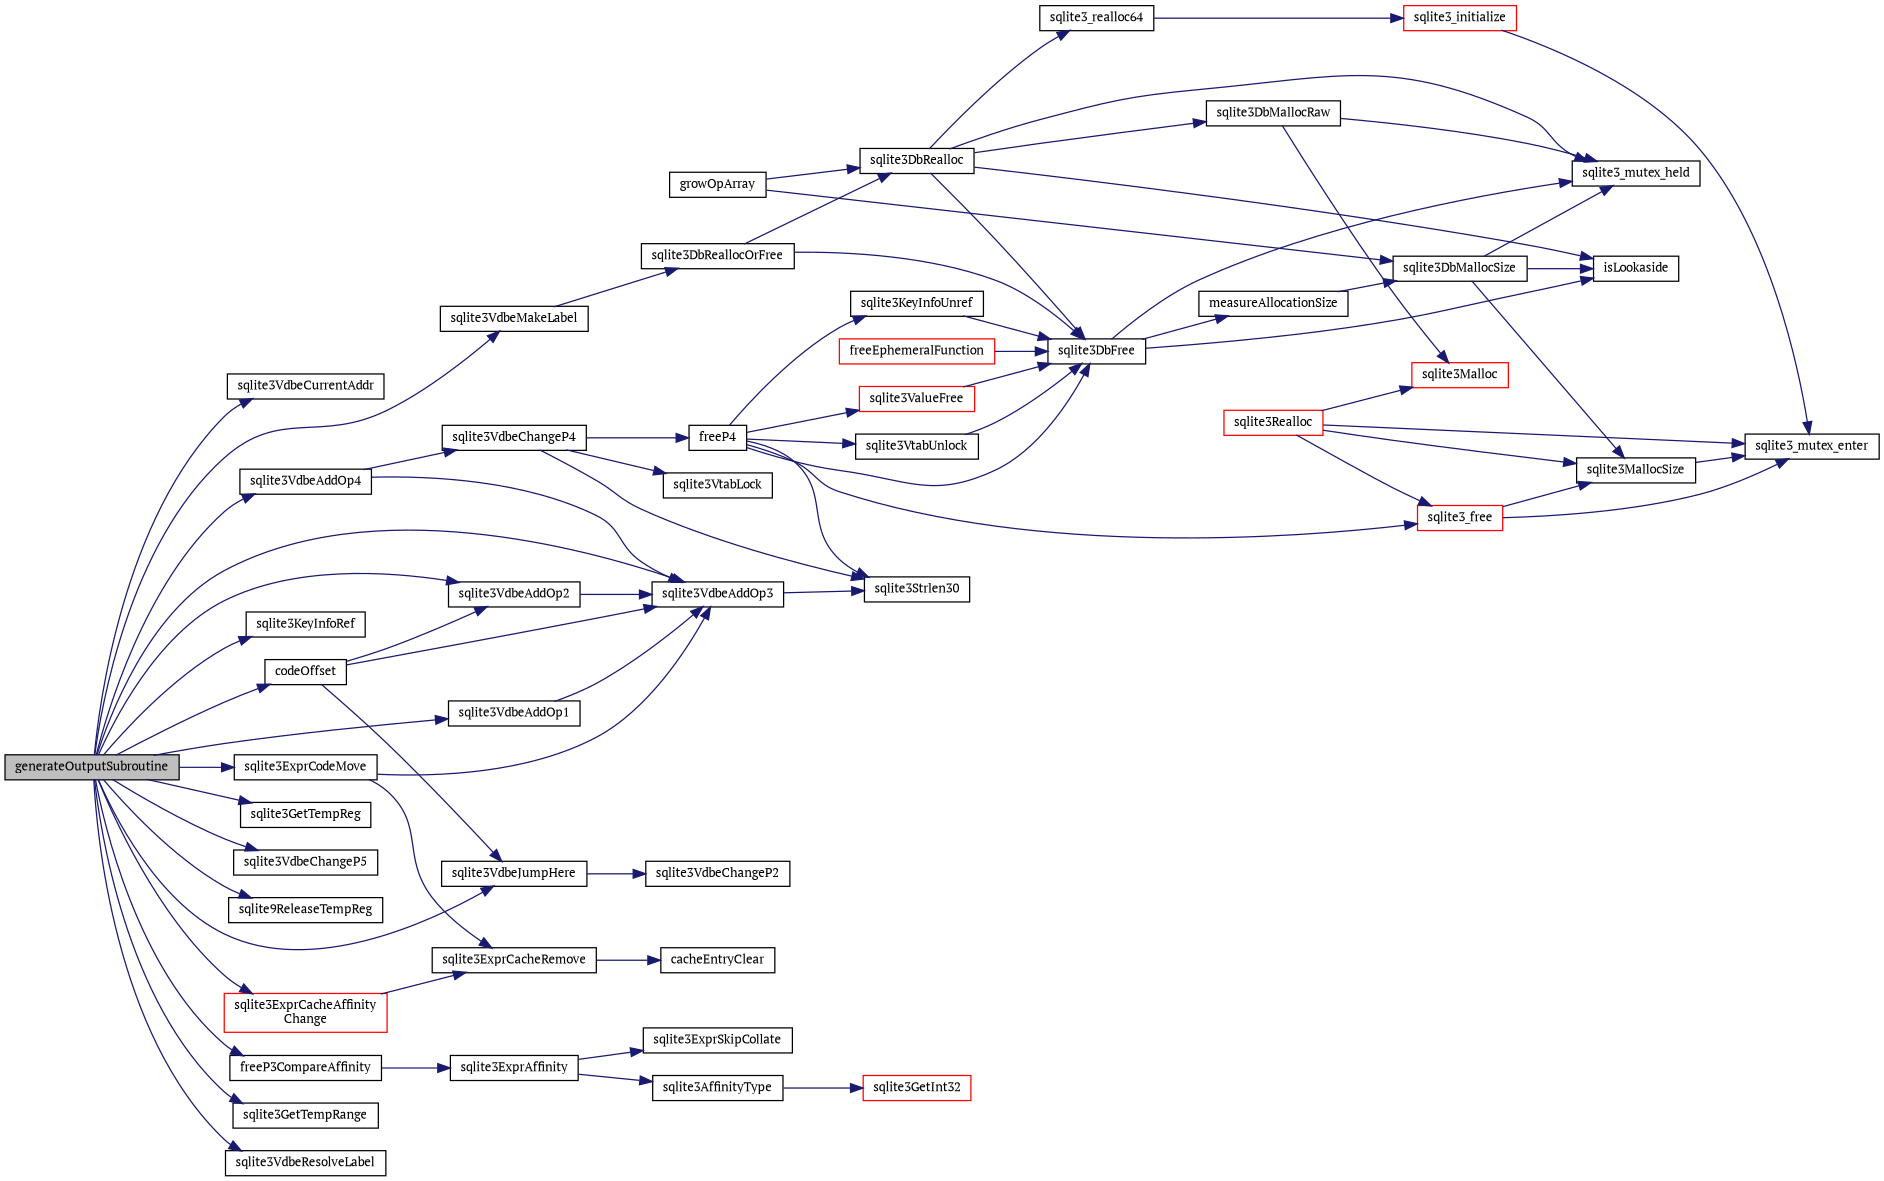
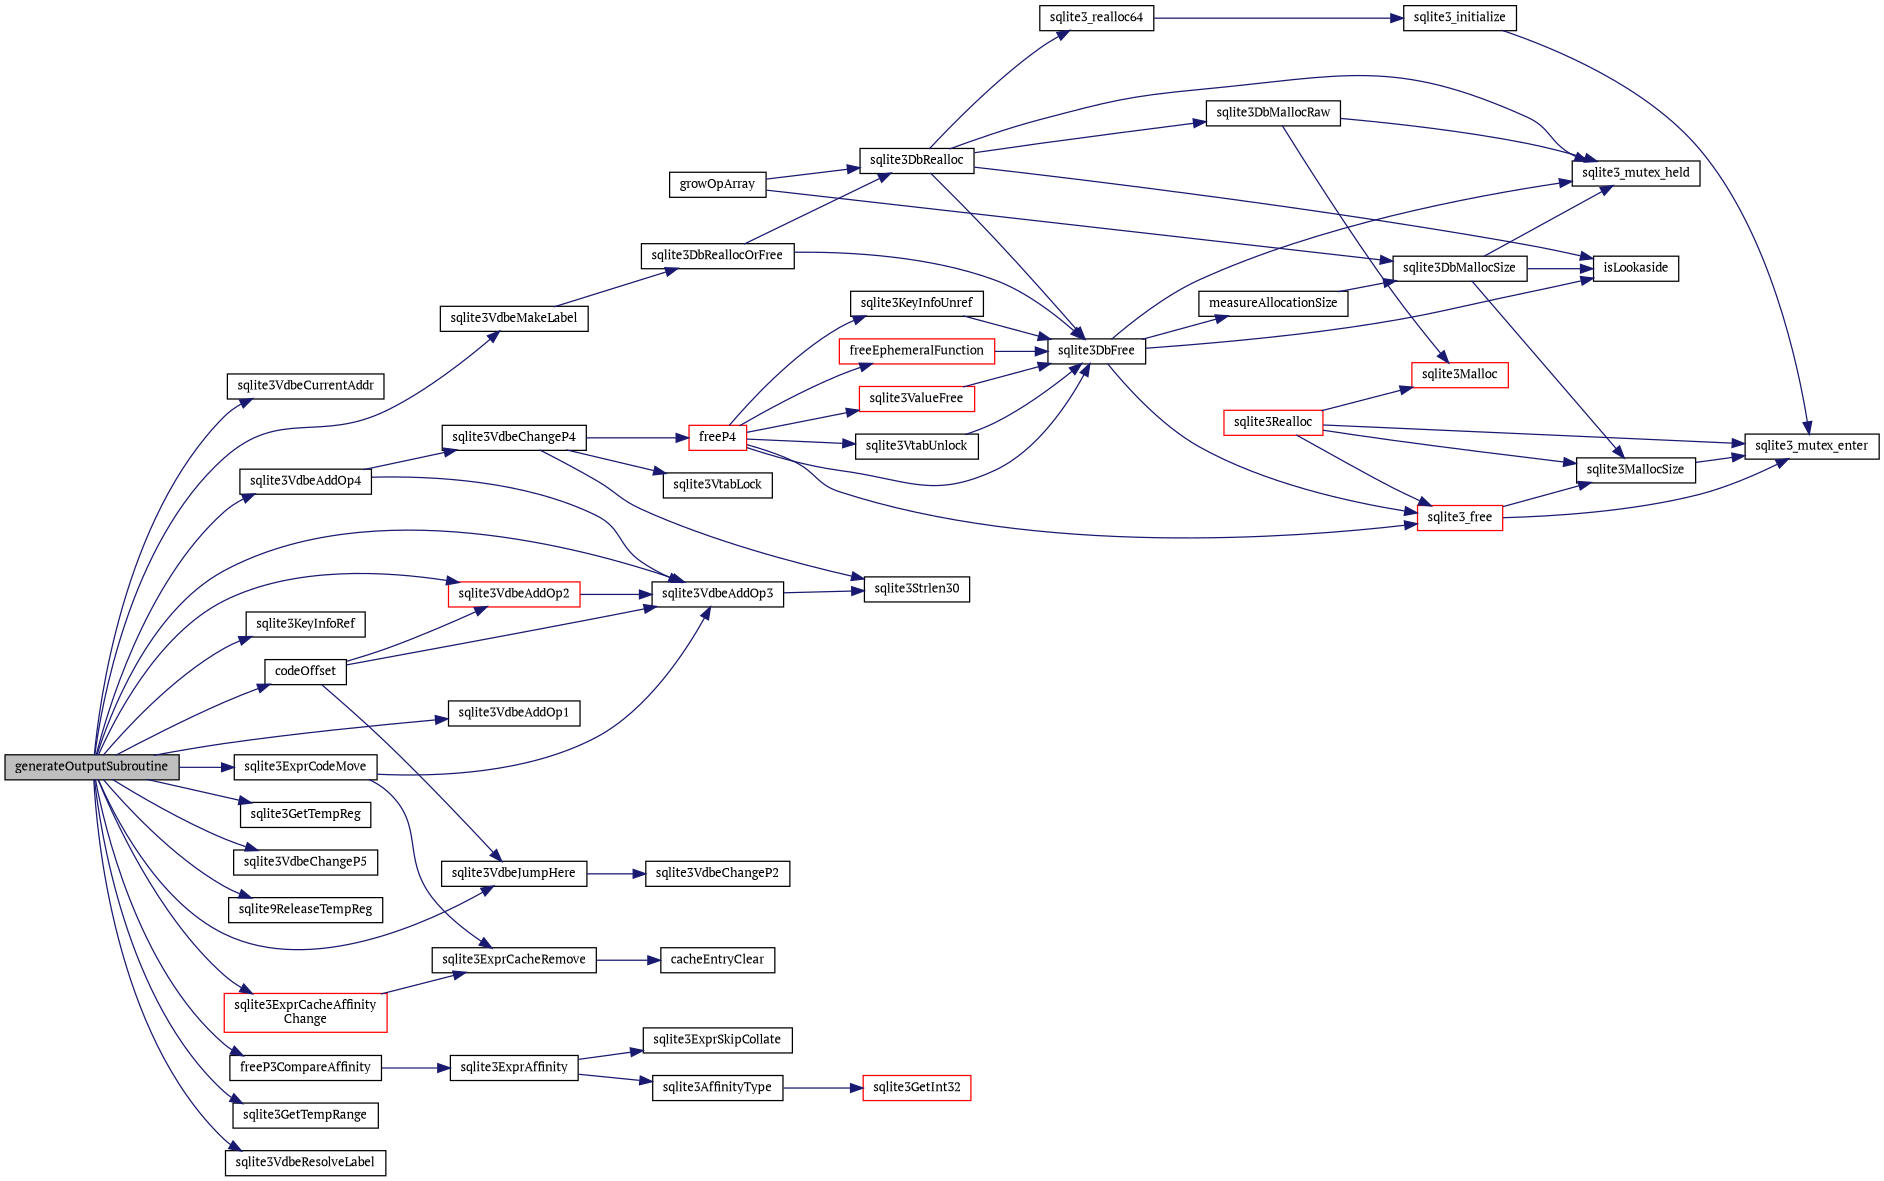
(1460, 18) -> (1460, 18)
(718, 438) -> (718, 438)
none -> (1241, 467)
(814, 495) -> (799, 394)
(514, 594) -> (514, 594)
(628, 664) -> none
